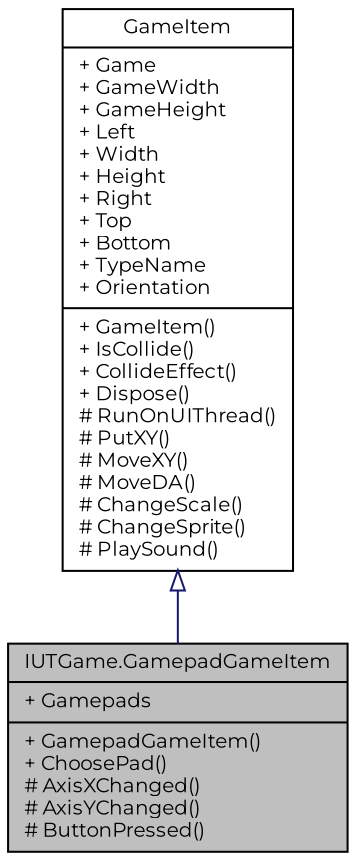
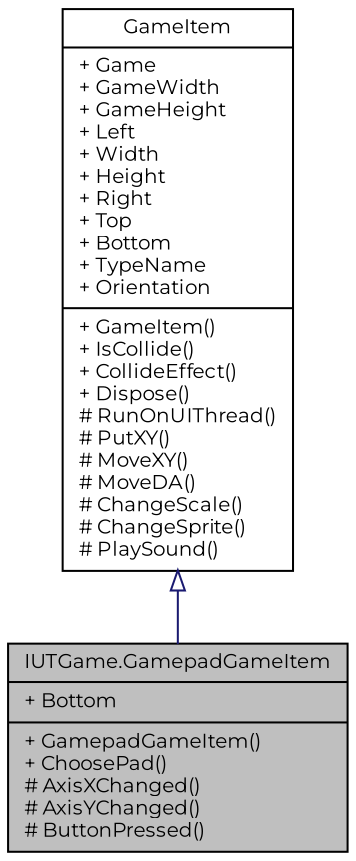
(89, 701) -> (71, 701)
